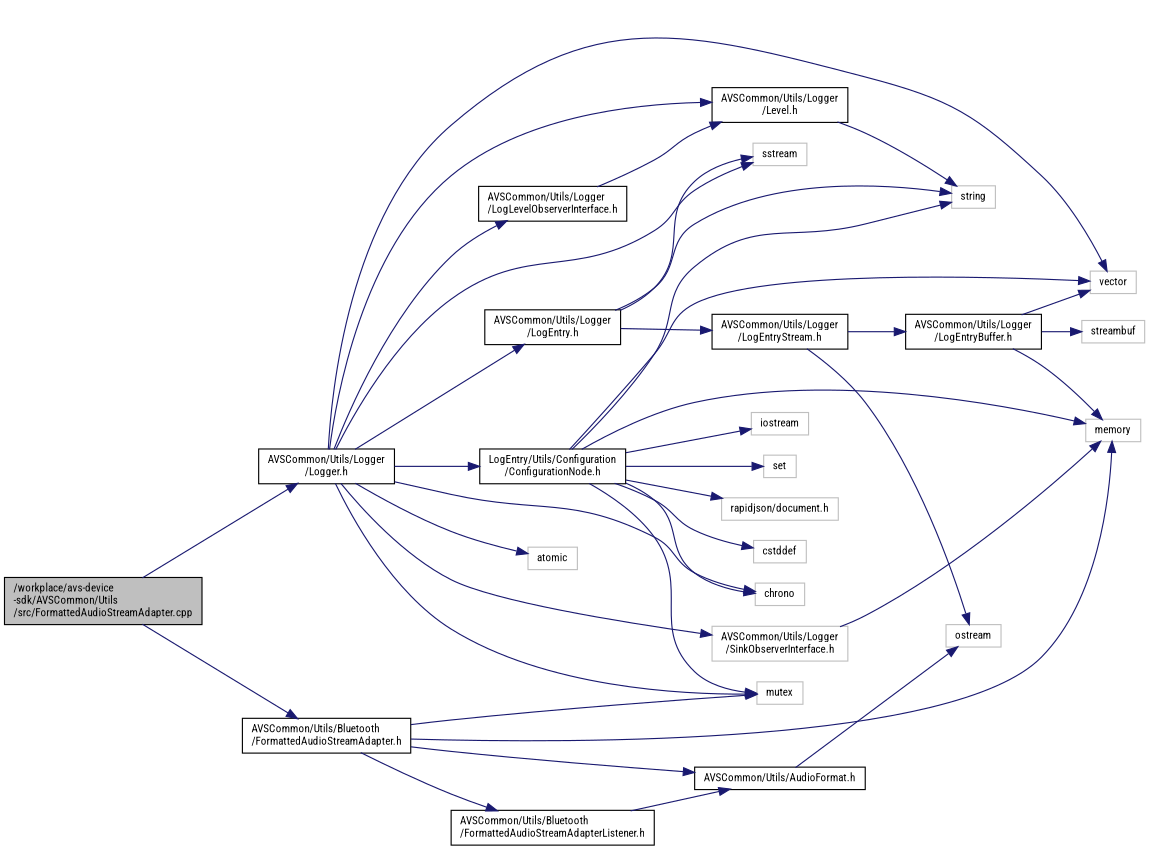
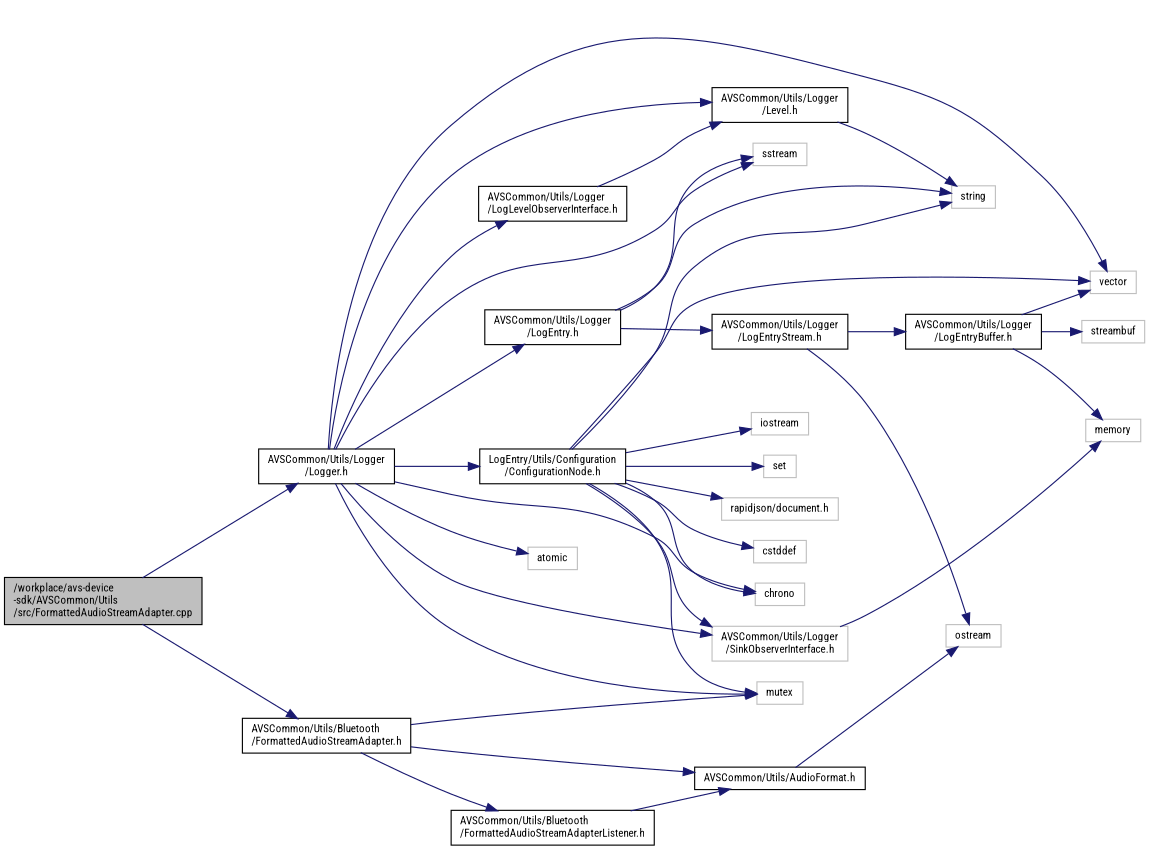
(824, 391) -> (658, 542)
(843, 723) -> none
